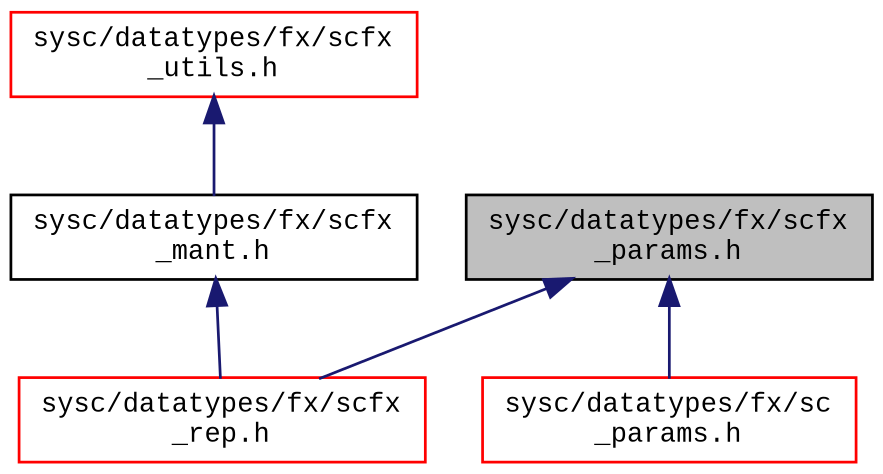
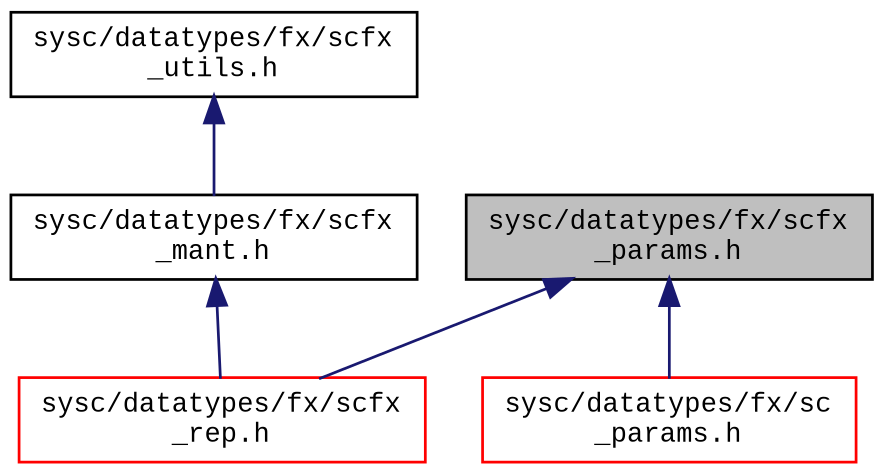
(214, 55) -> (214, 55)
